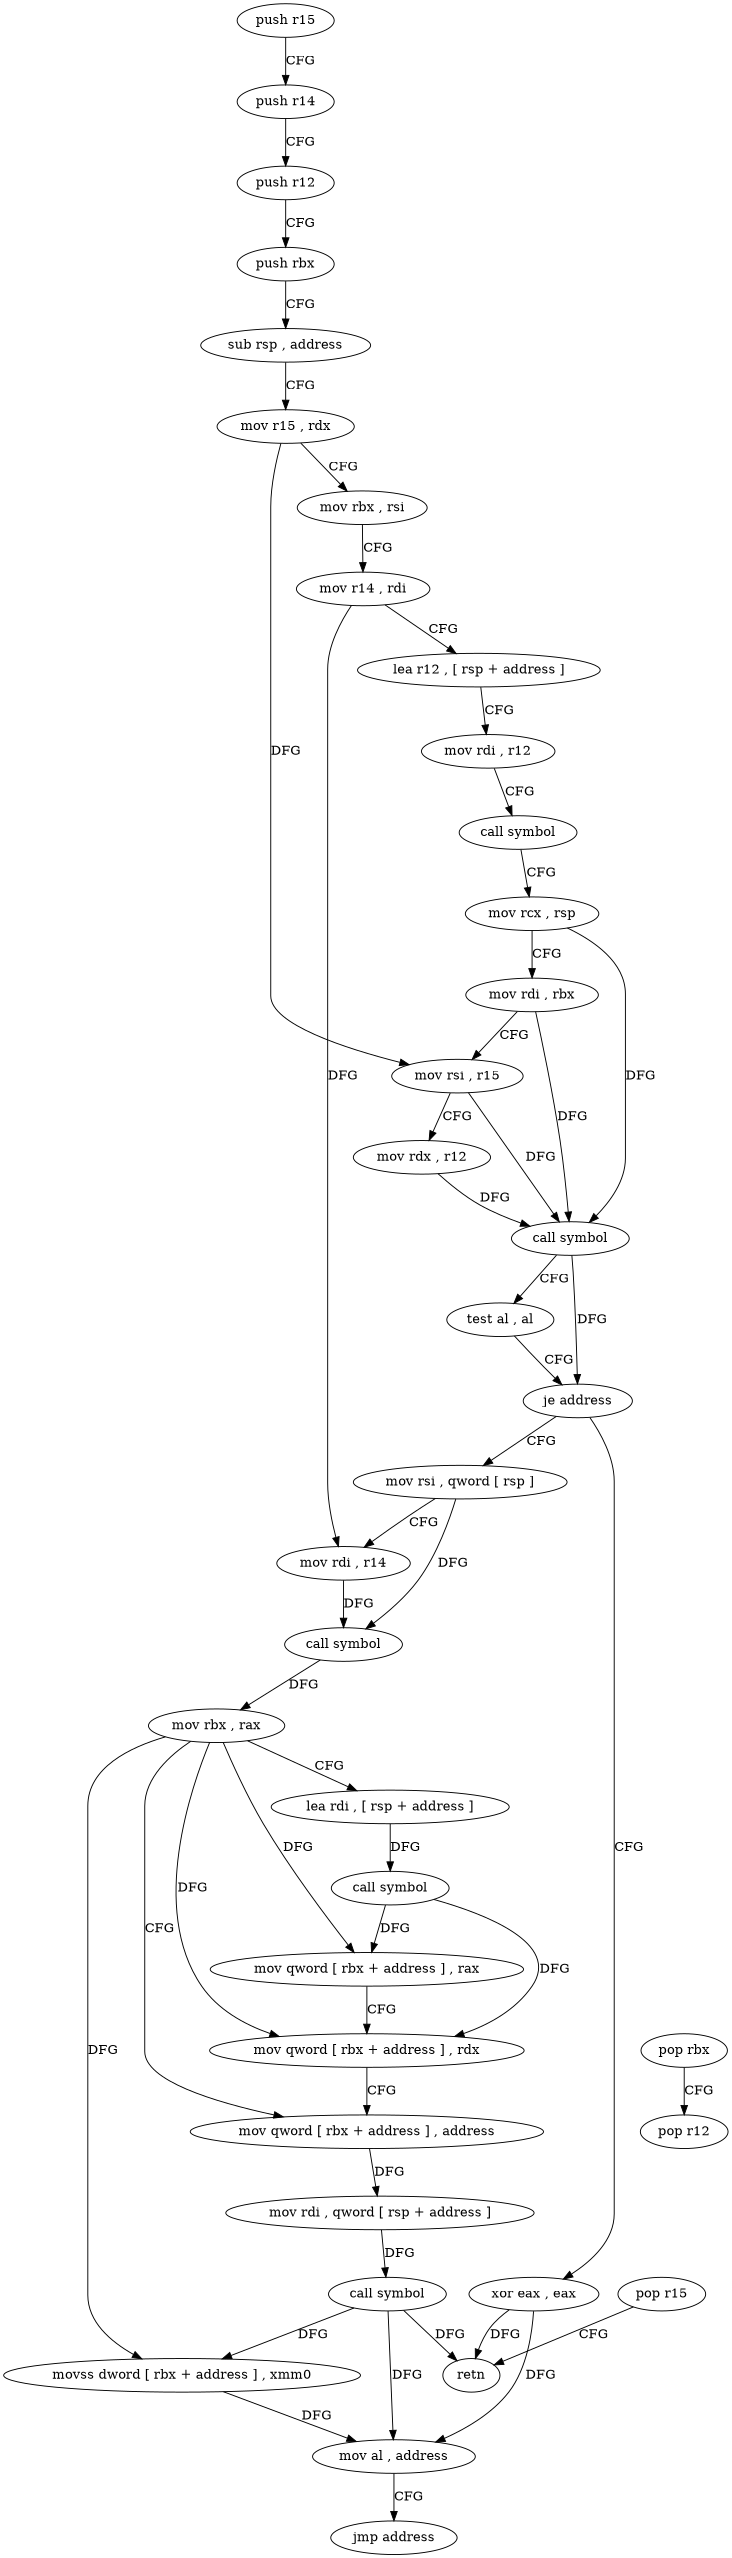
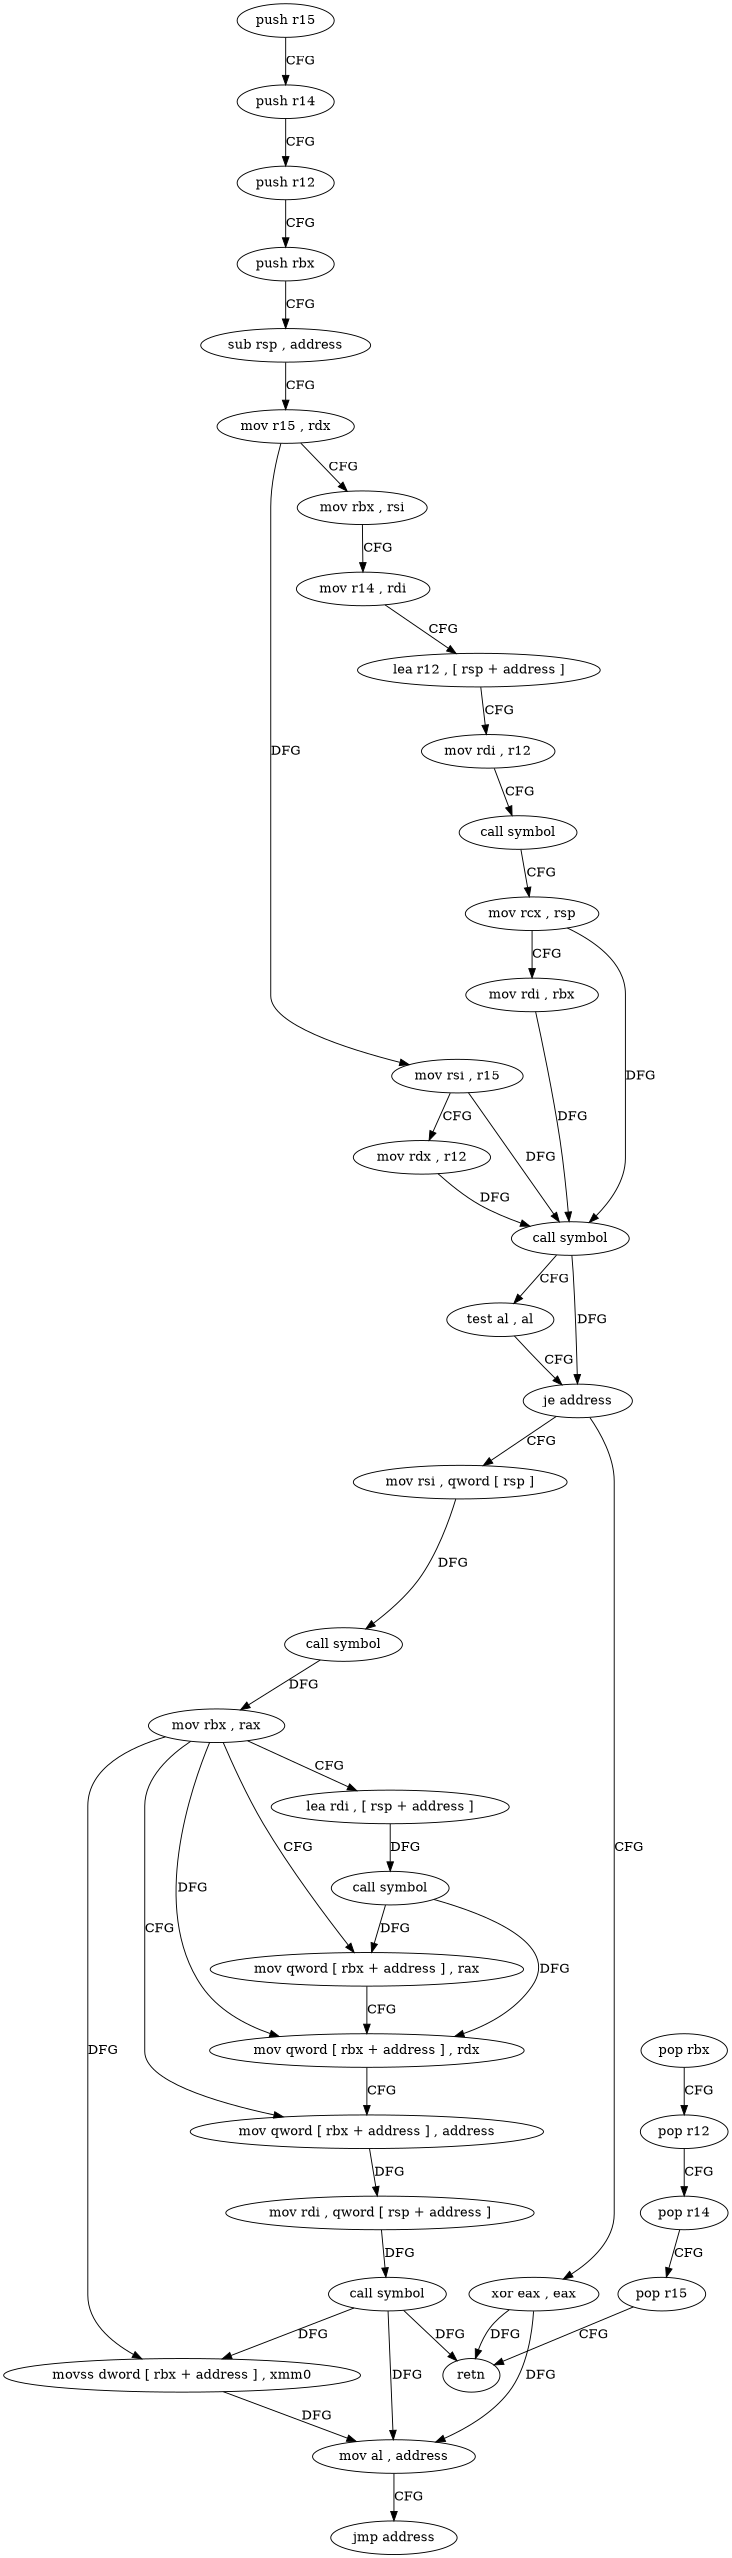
(498, 1032) -> none
(344, 1563) -> none
(298, 1848) -> (298, 1848)
none -> (684, 2213)
